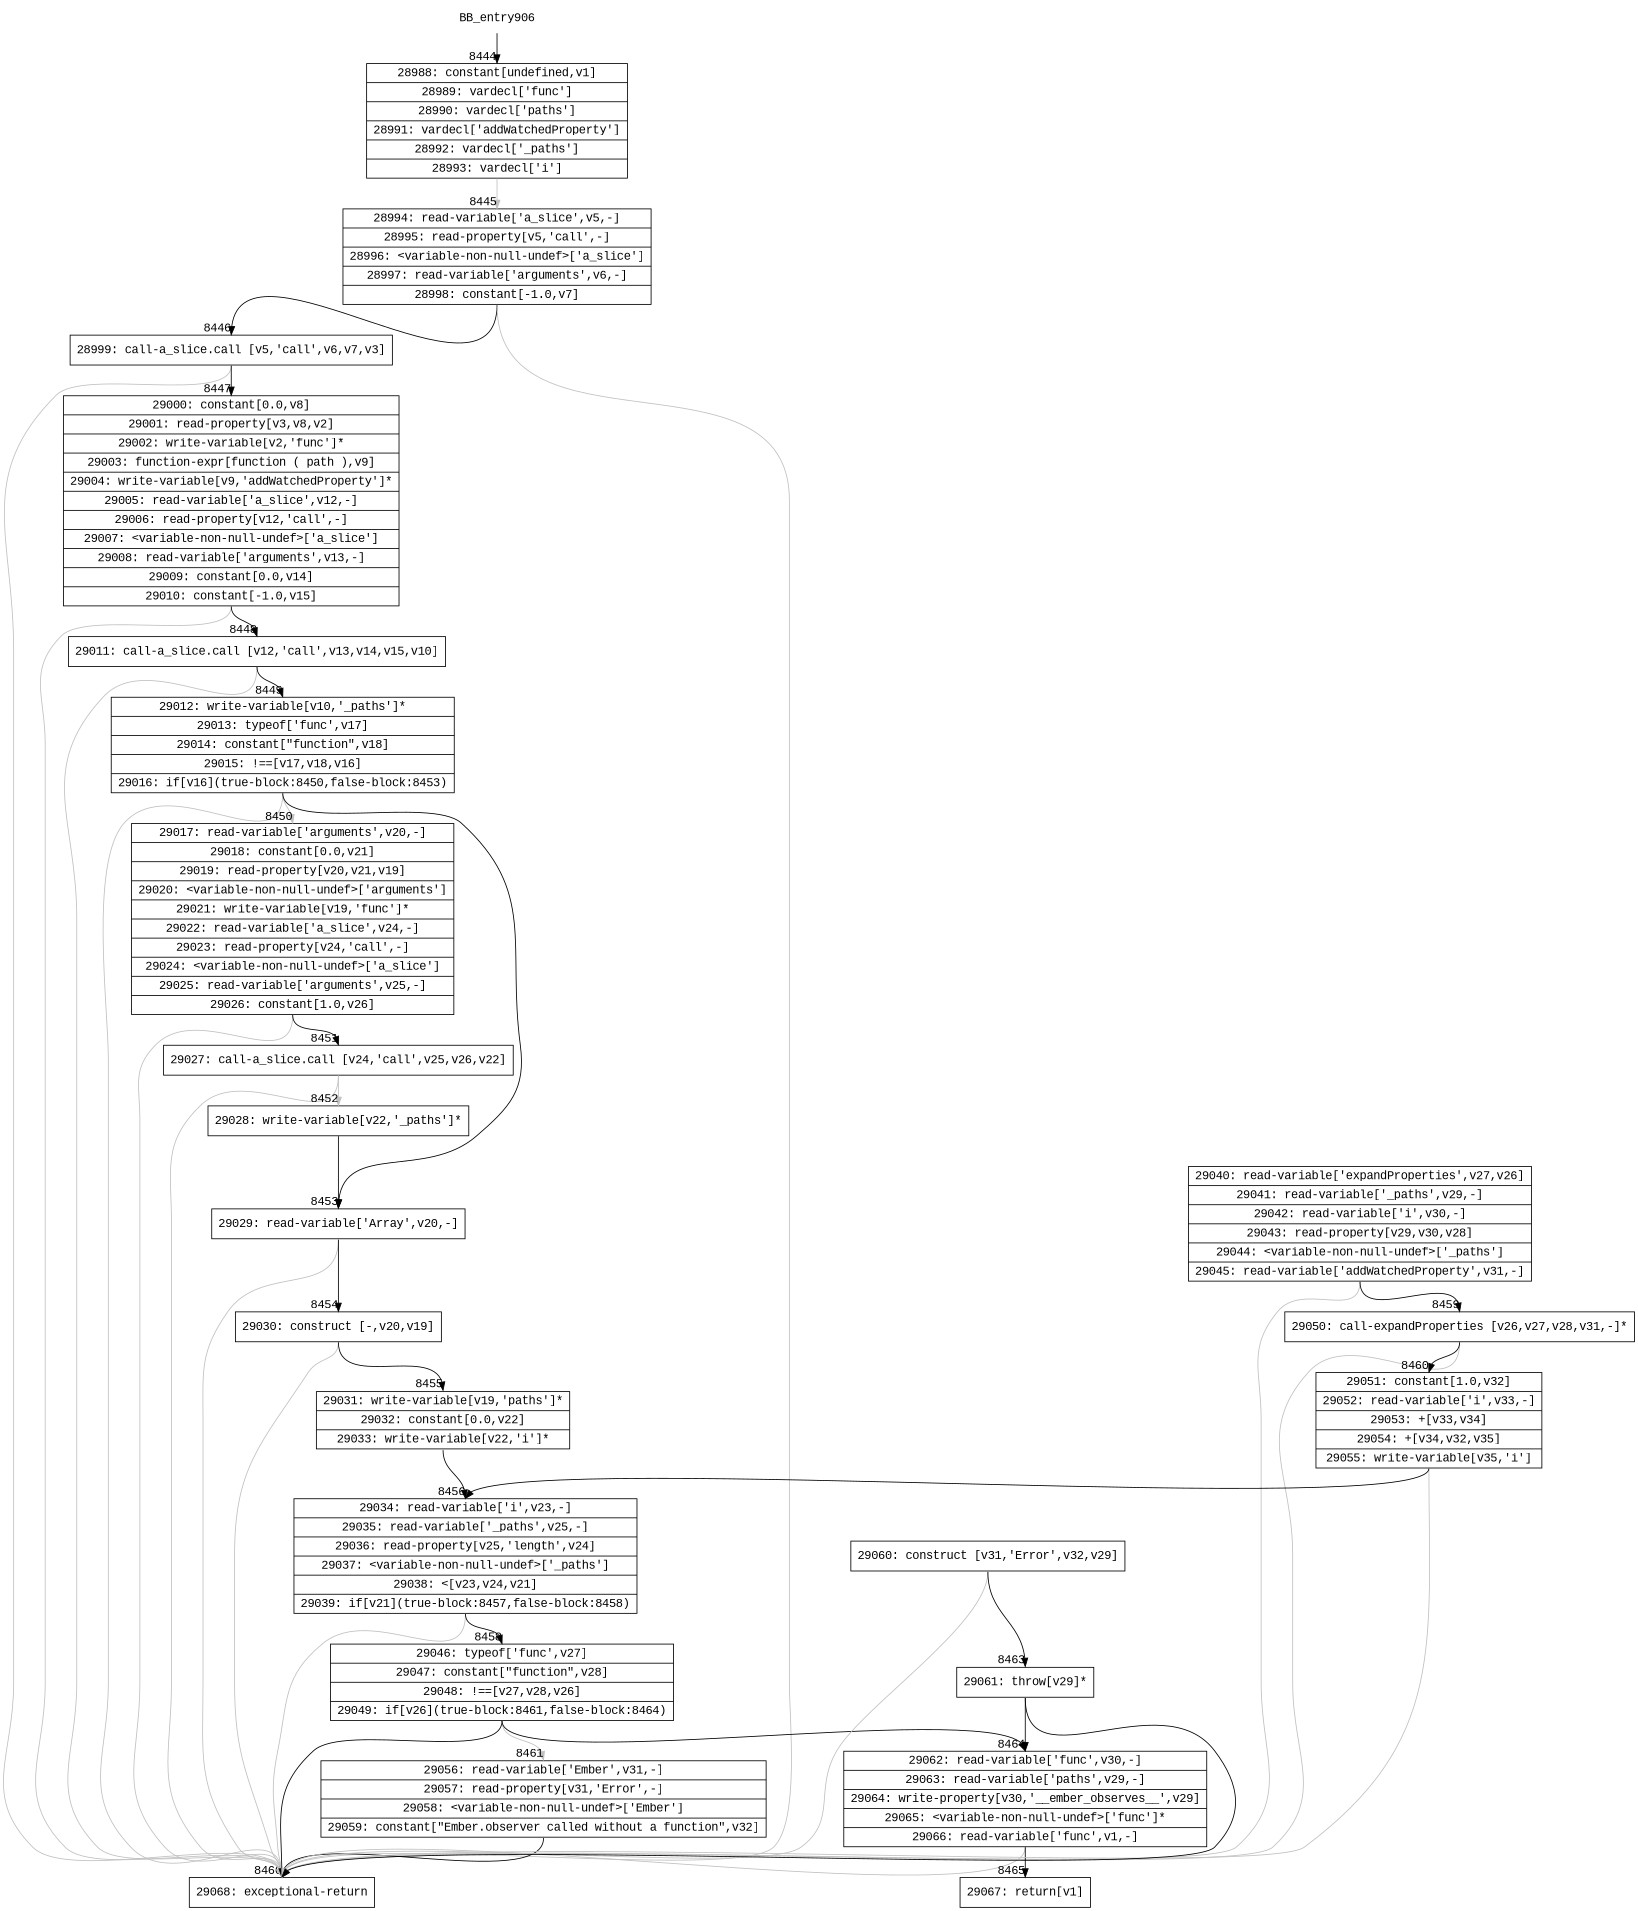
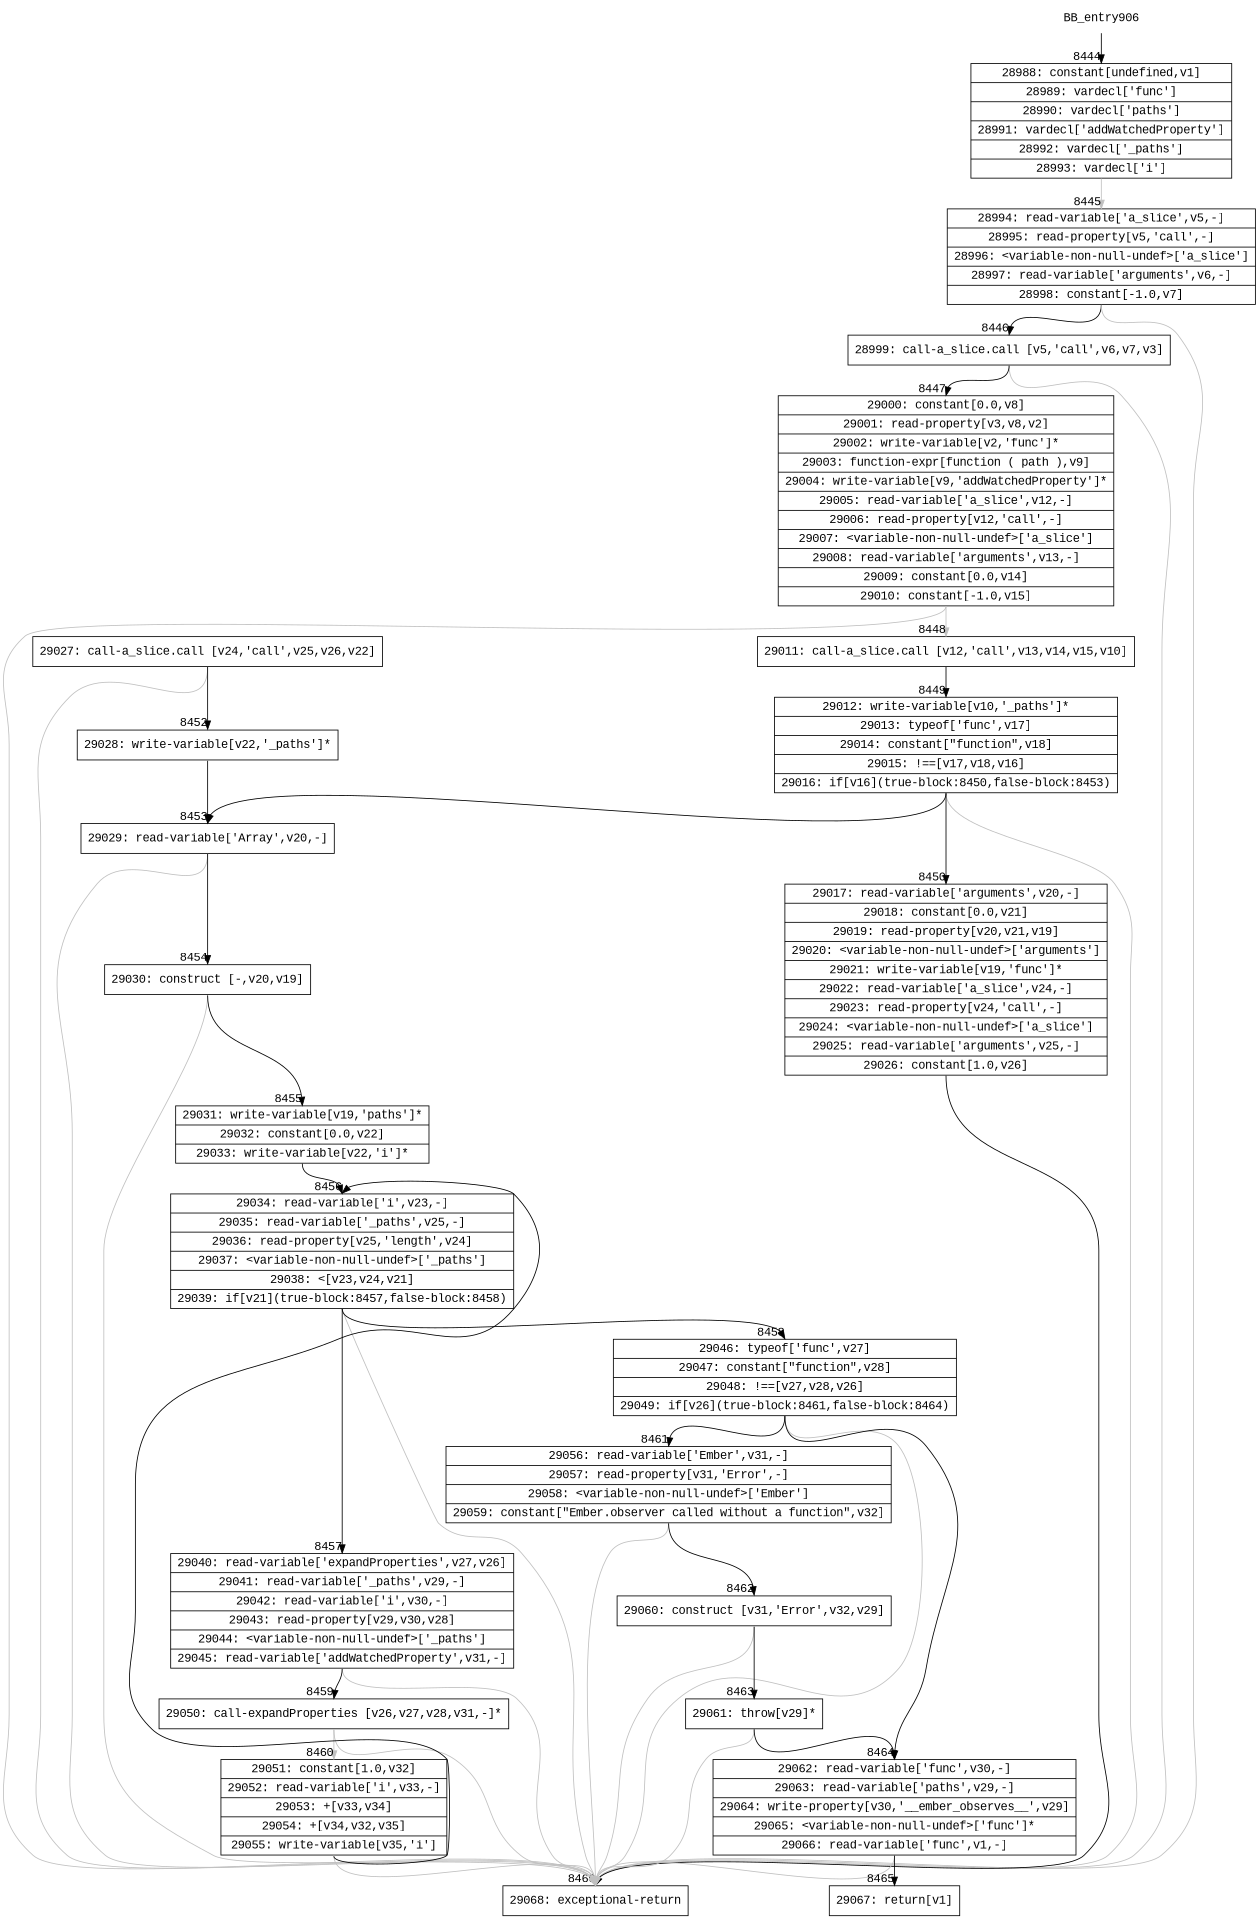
(240, 619) -> (946, 617)
(286, 804) -> (946, 834)
(311, 1029) -> none
(338, 1086) -> (208, 694)
(77, 1276) -> none
(1448, 1356) -> (334, 1740)
none -> (342, 1427)
(140, 1433) -> (1099, 1677)
none -> (707, 1558)
(517, 1739) -> (731, 1432)
(347, 1741) -> (867, 1691)
(1223, 1837) -> (688, 1817)
(457, 1860) -> (588, 1677)
